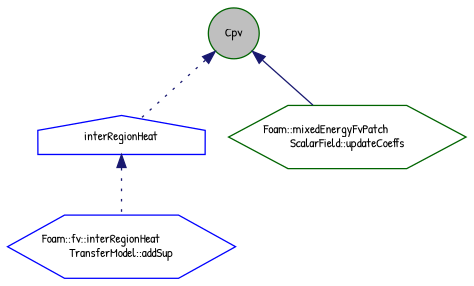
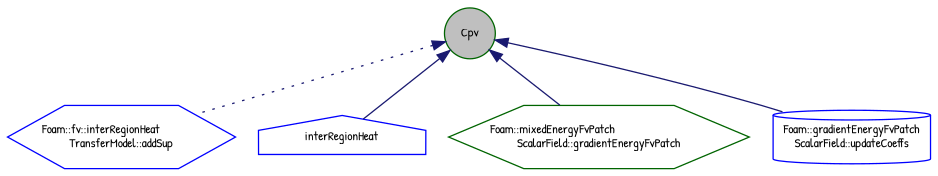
(173, 89) -> (402, 89)
(347, 137) -> (599, 137)
none -> (852, 137)
(122, 191) -> (314, 80)
